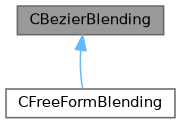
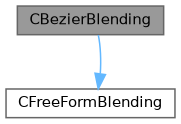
(81, 70) -> (101, 54)
